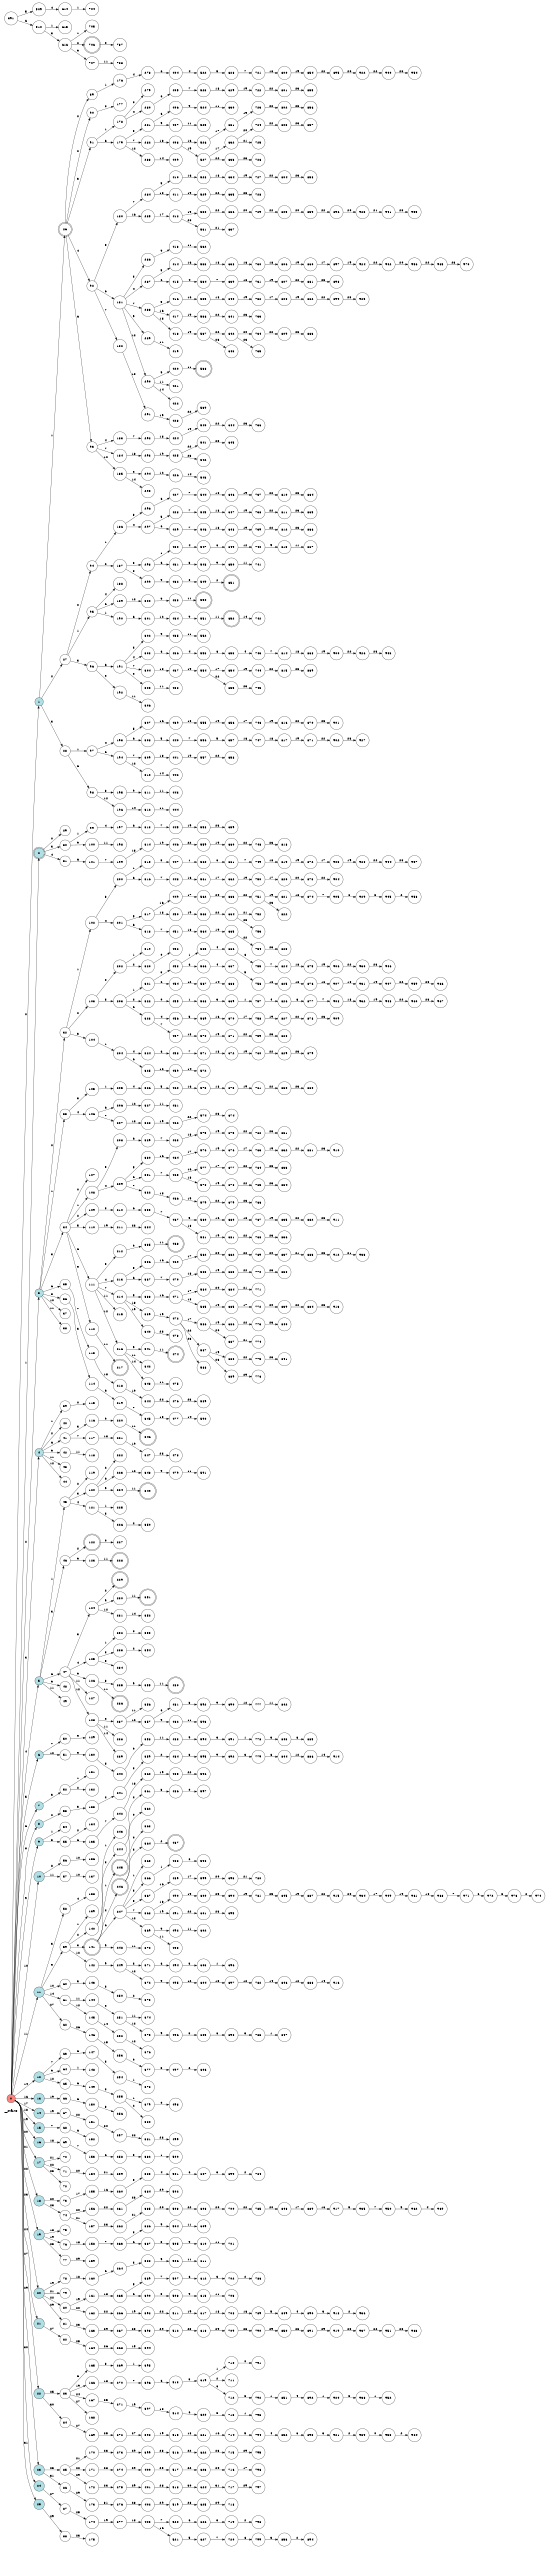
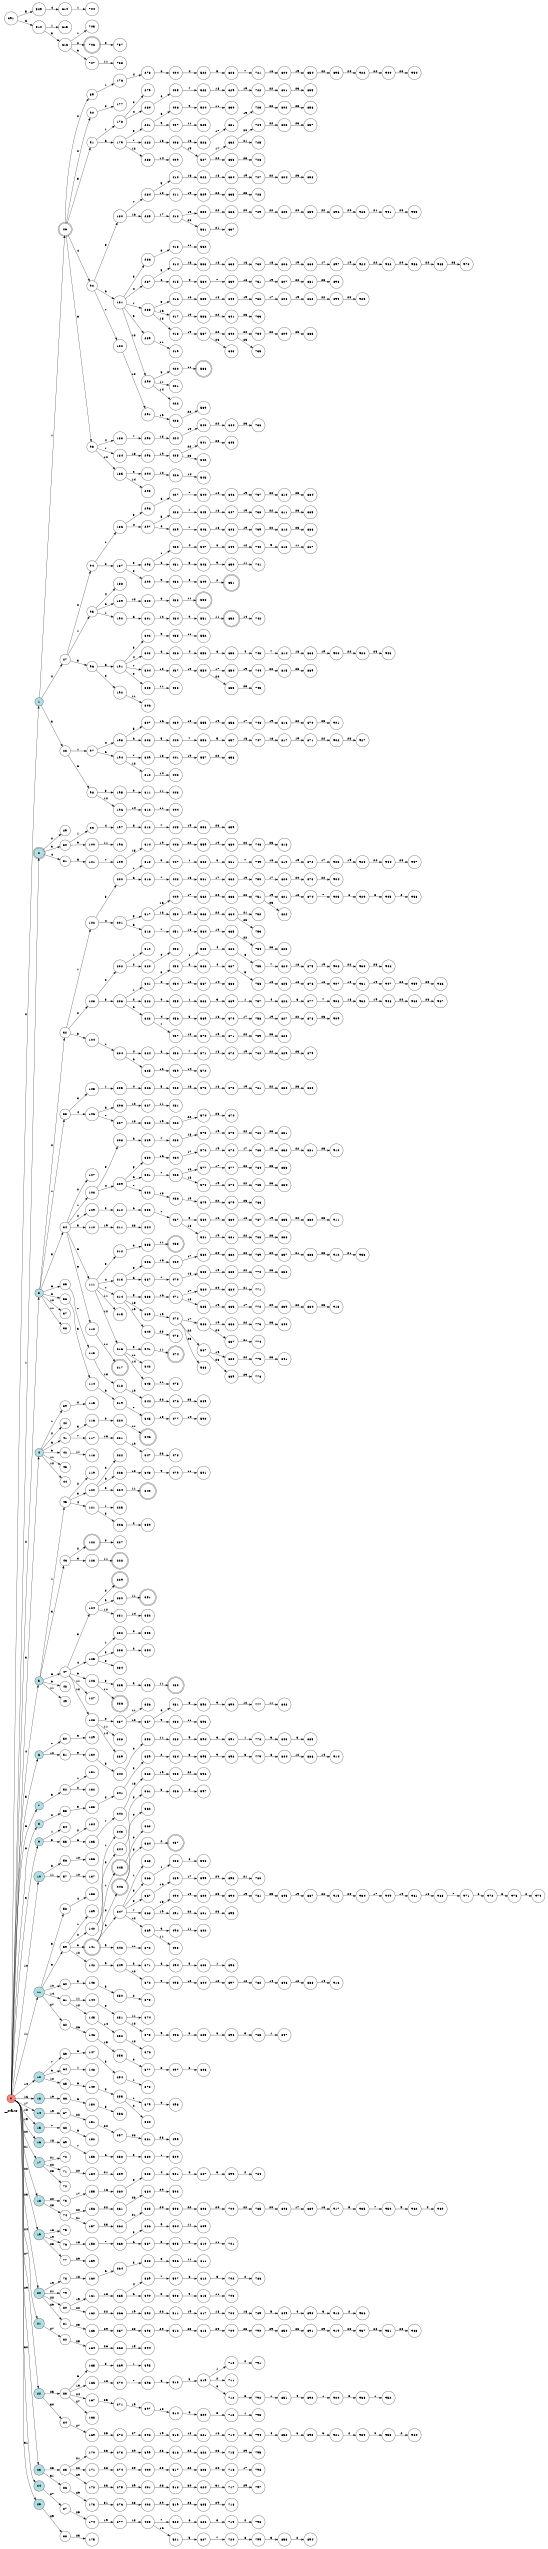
(134, 2284) -> (134, 2284)
